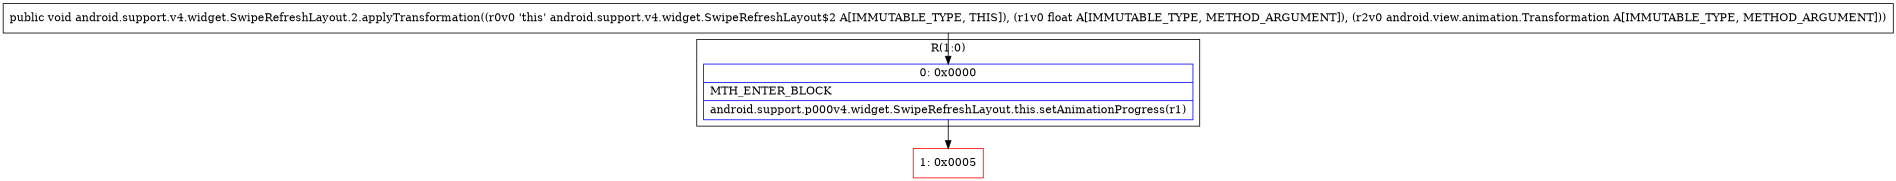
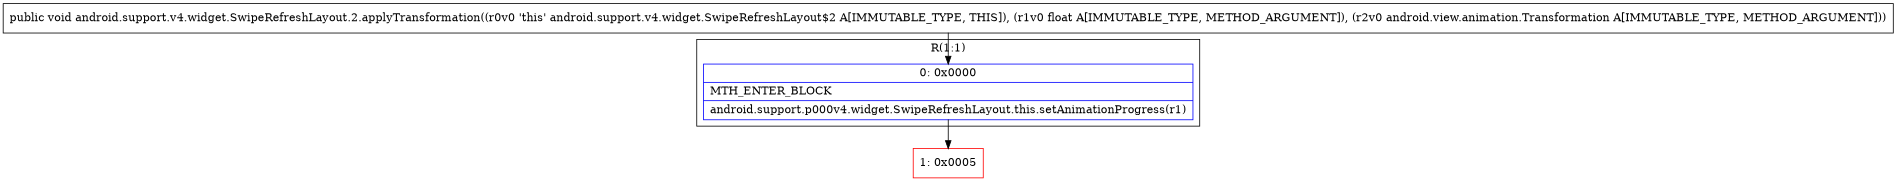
(948, 49) -> (948, 49)
